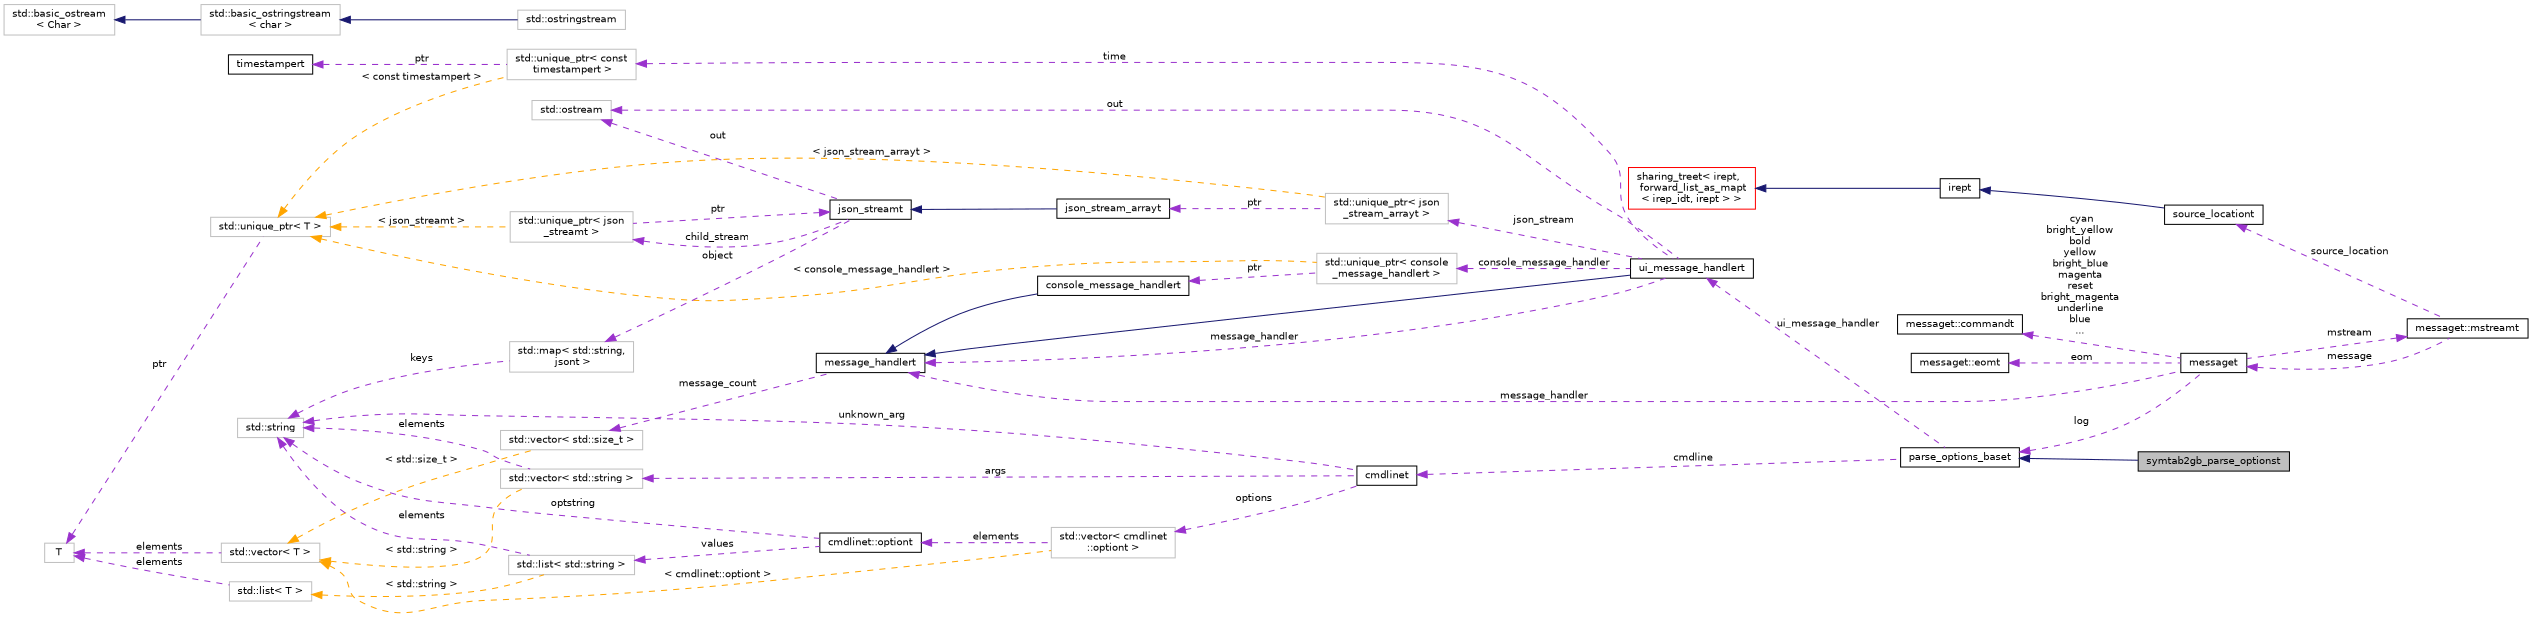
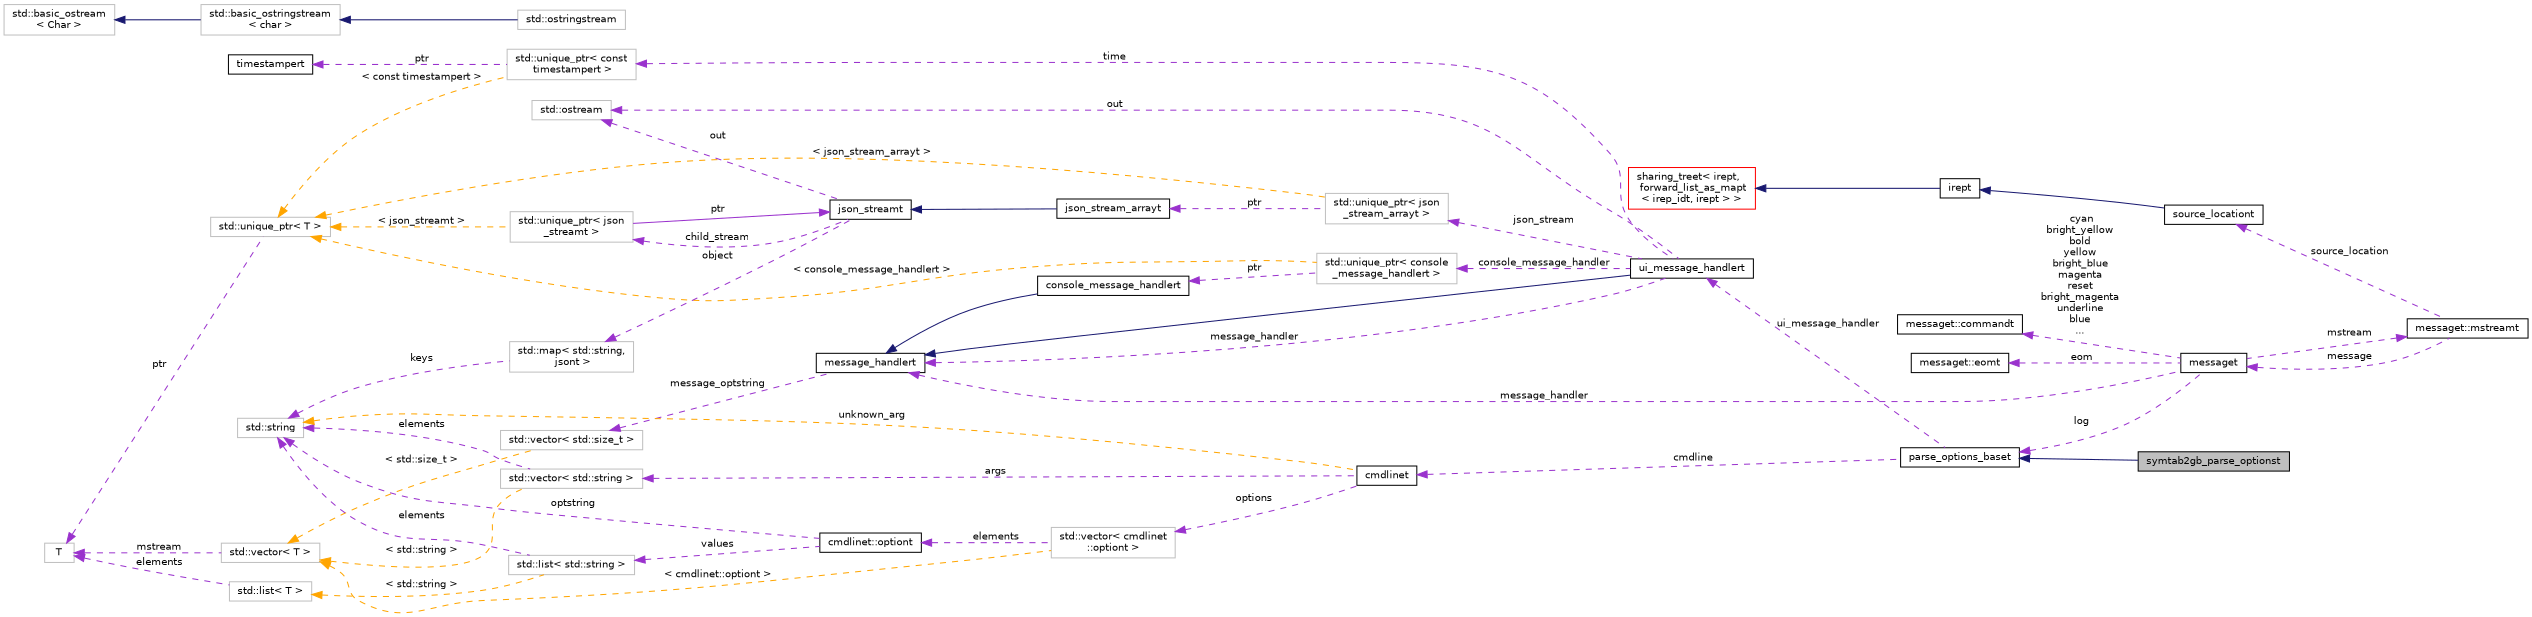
(726, 218) -> (726, 218)
(716, 384) -> (716, 384)
(836, 423) -> (836, 423)
(158, 547) -> (158, 547)
